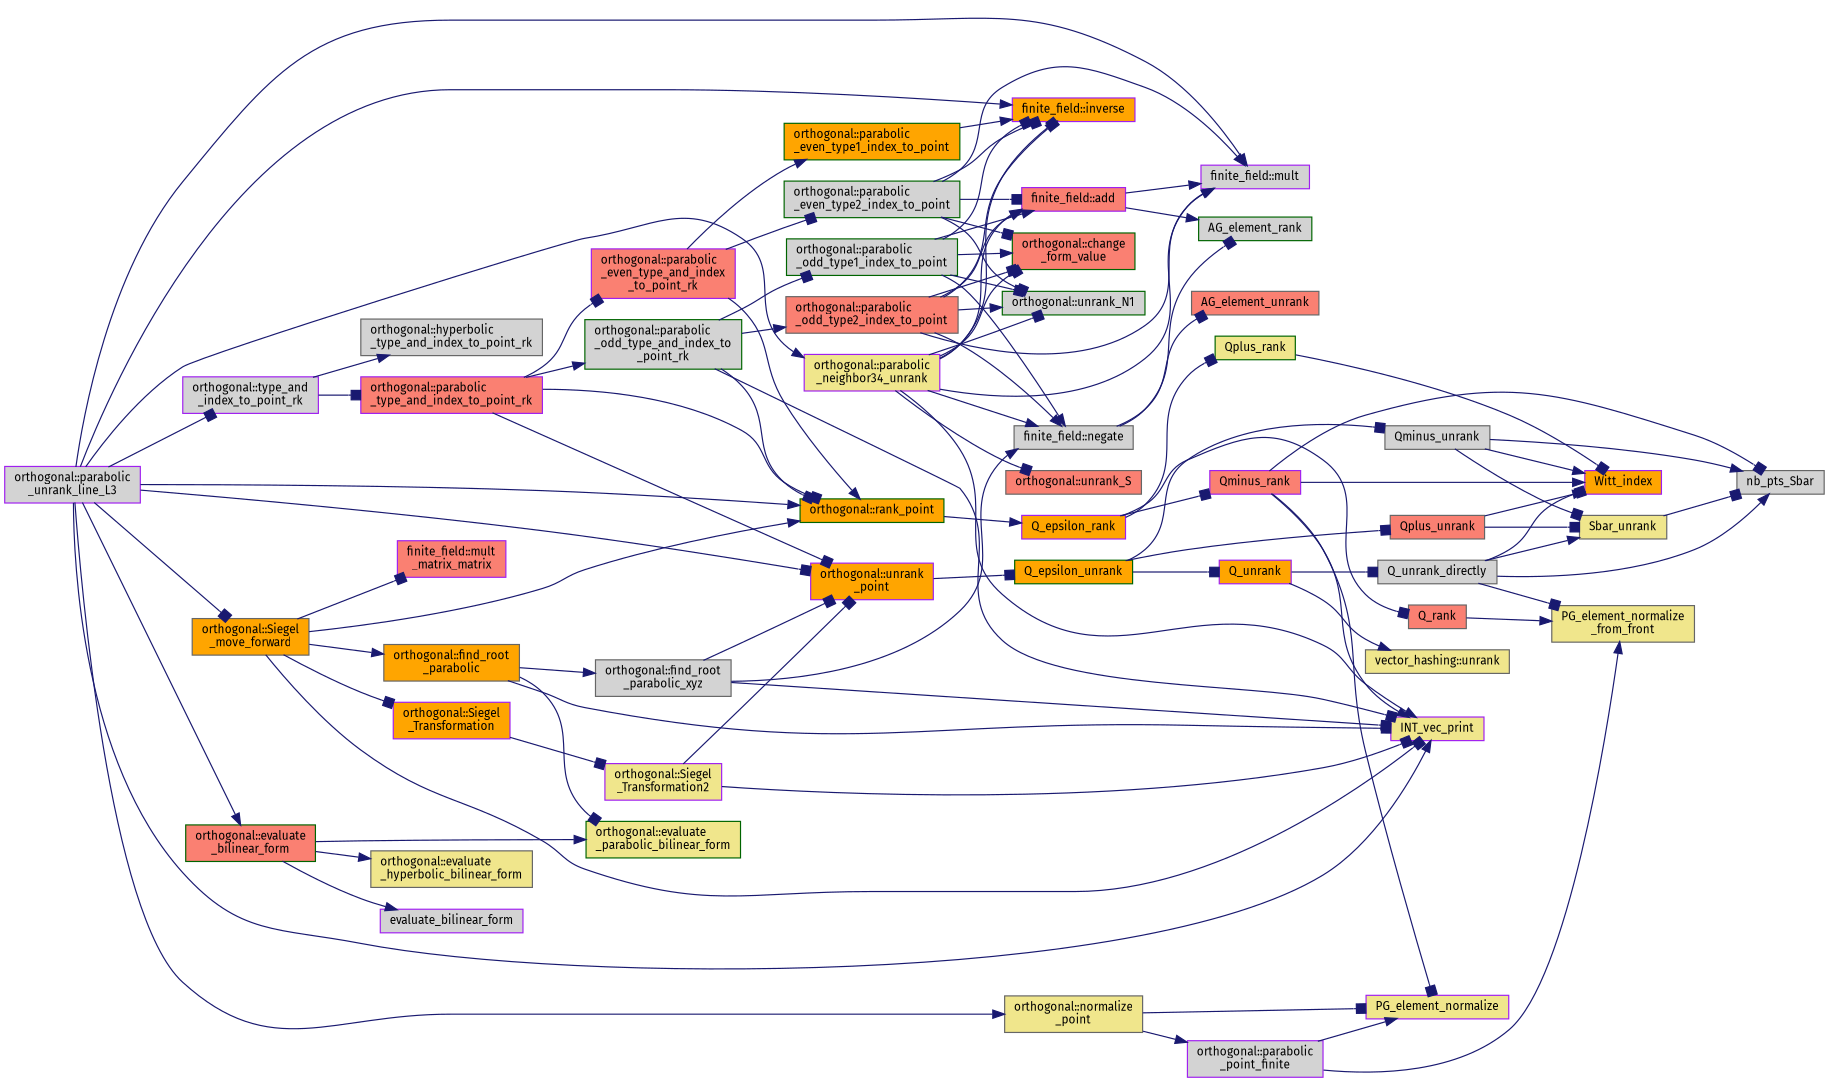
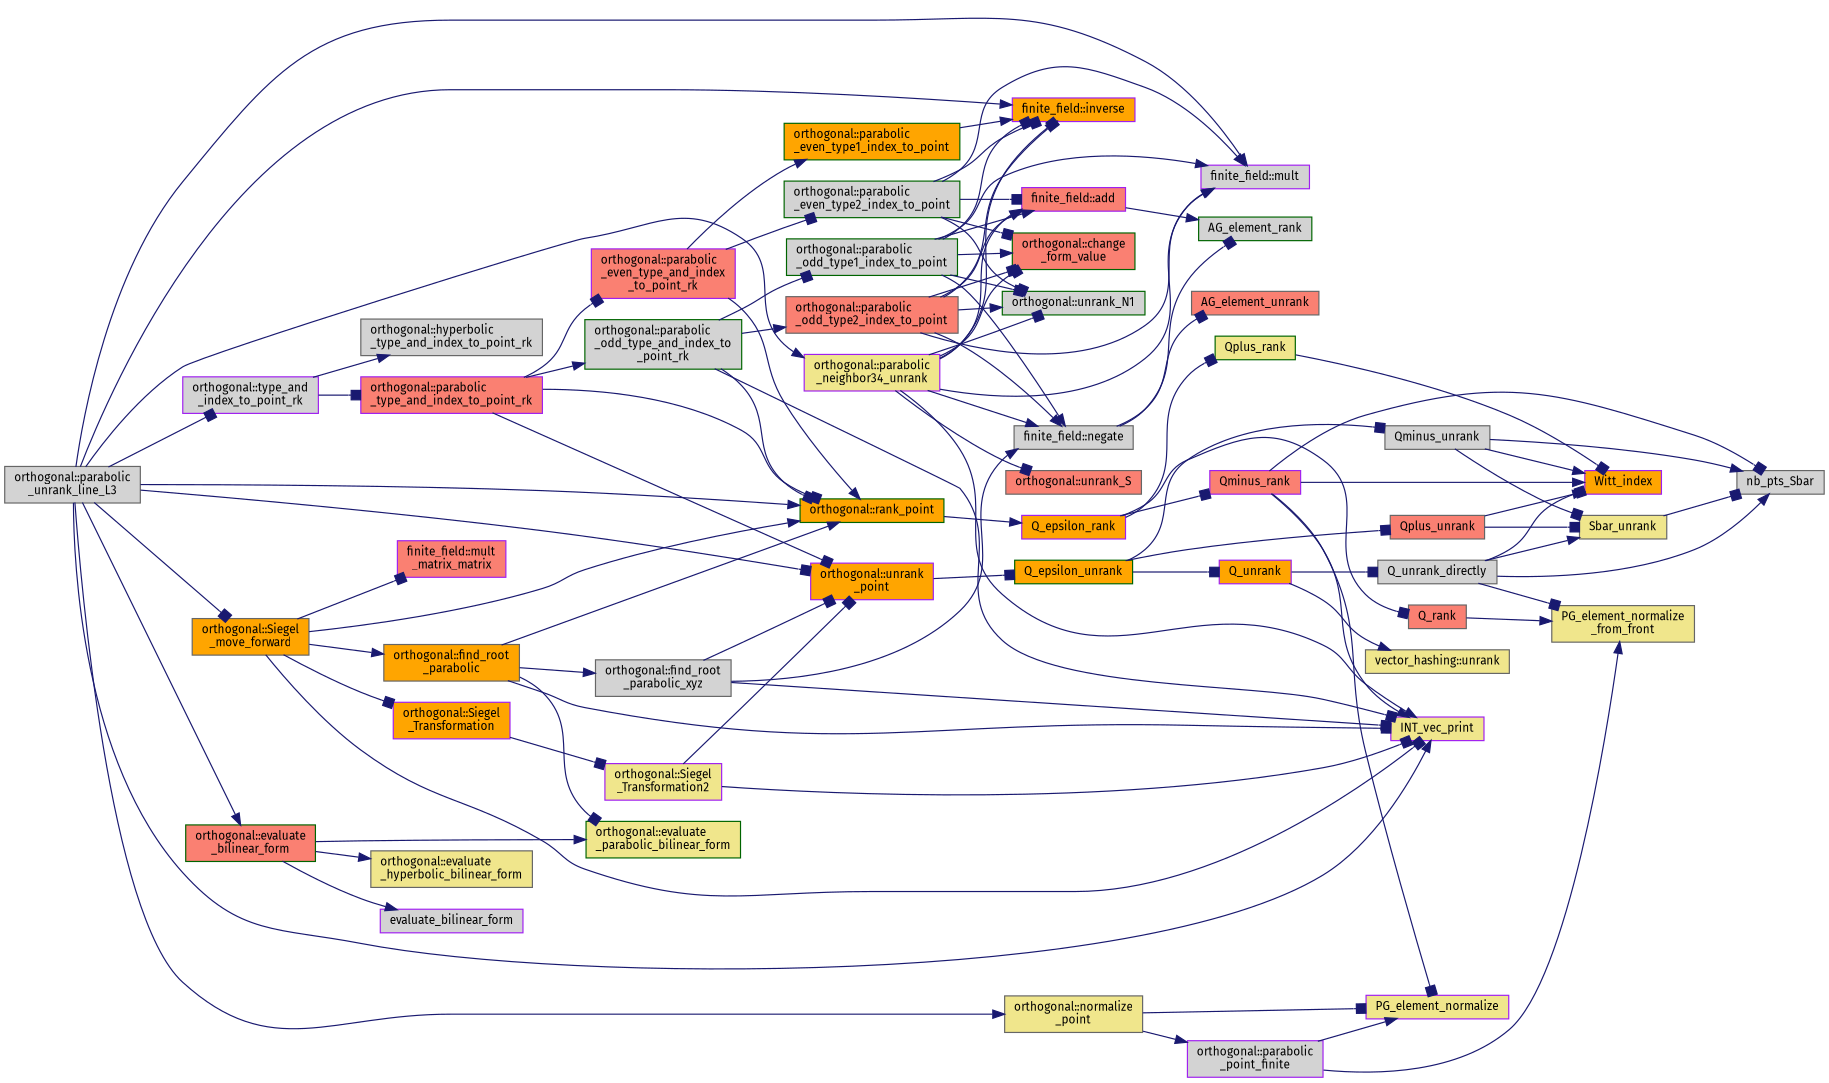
(1157, 189) -> (1052, 161)
(73, 485) -> (73, 485)
none -> (665, 586)
